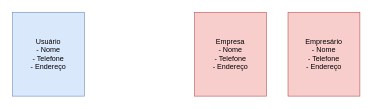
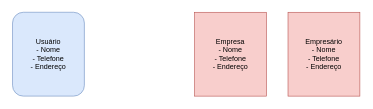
(48, 54) -> (48, 54)
